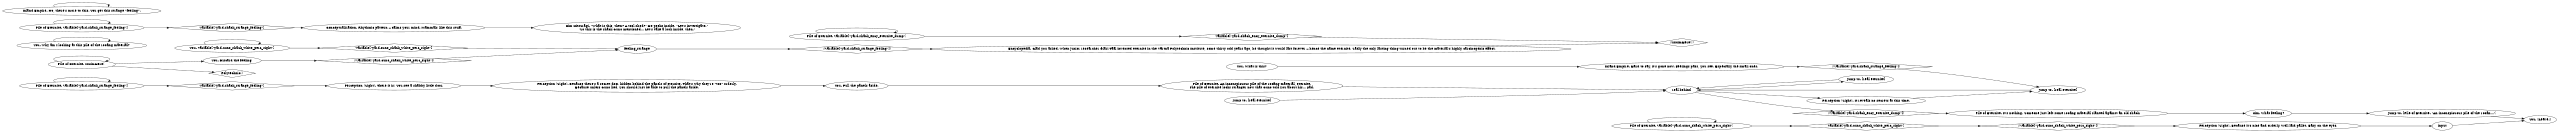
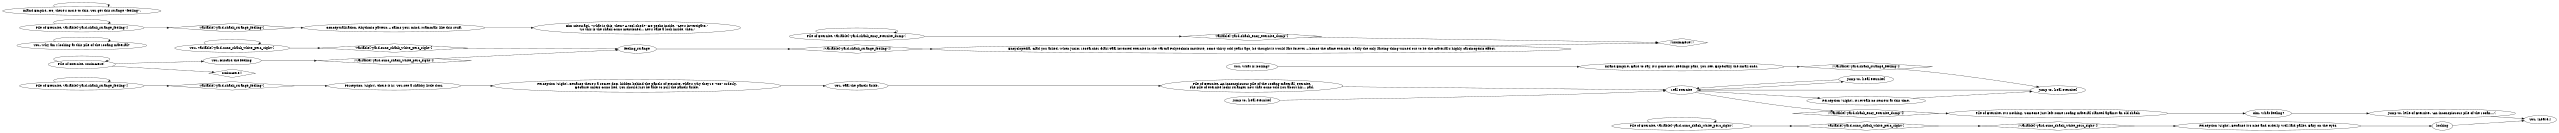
(1252, 67) -> (1252, 67)
(232, 73) -> (232, 73)
(857, 86) -> (857, 86)
(1682, 90) -> (1682, 90)
(2442, 126) -> (2442, 126)
